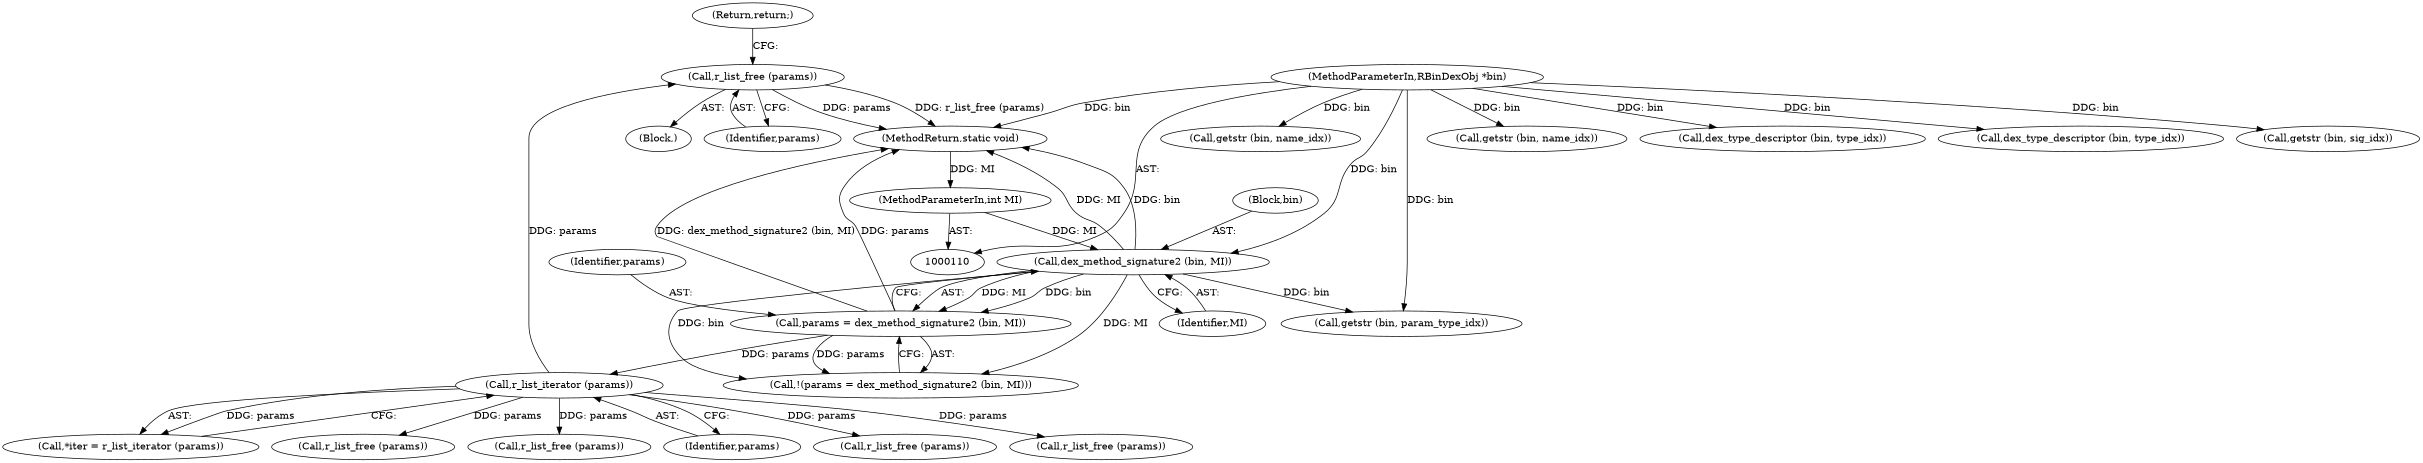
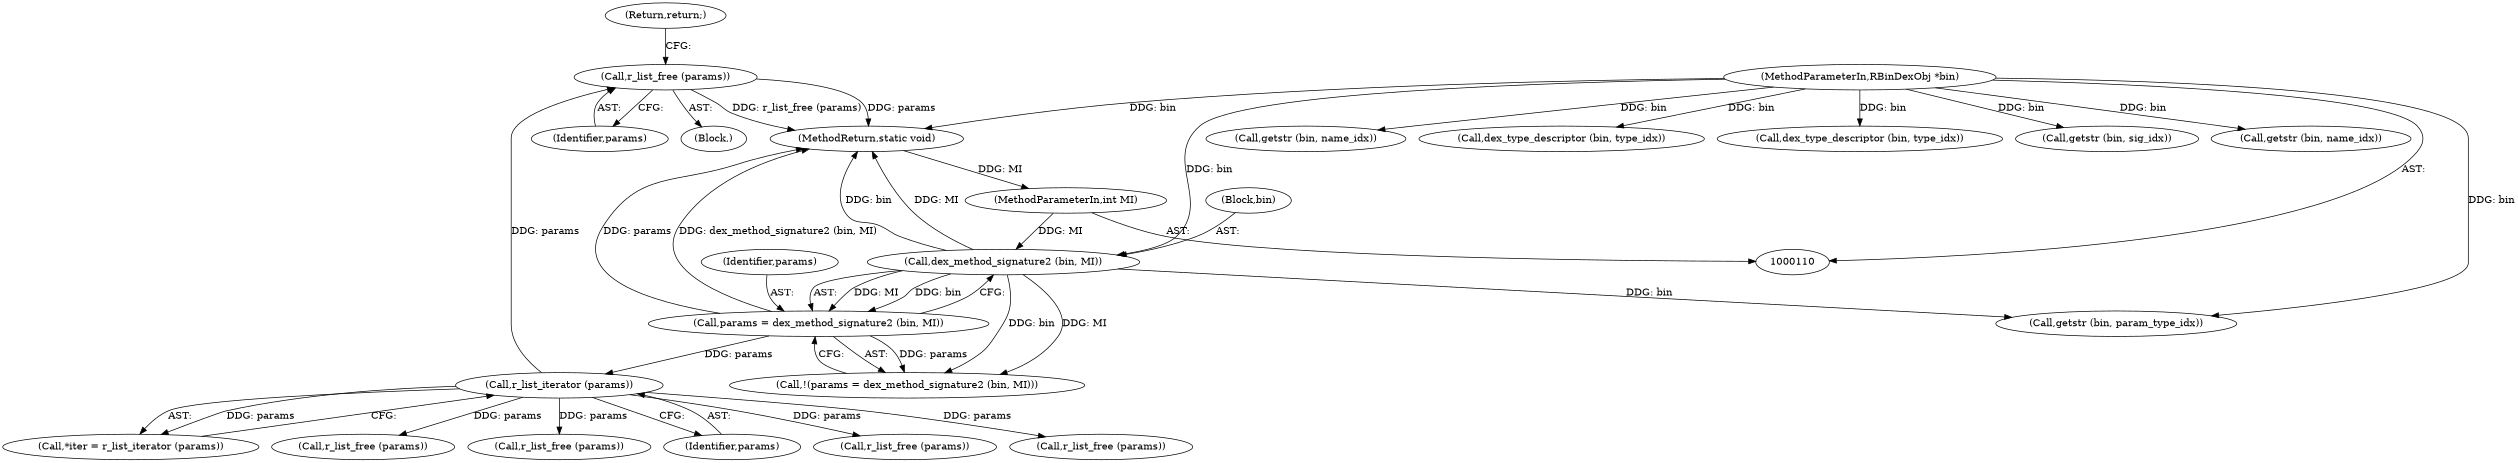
(1212, 324) -> none
